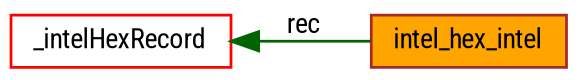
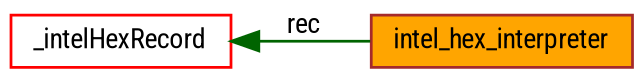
(469, 41) -> (502, 41)
